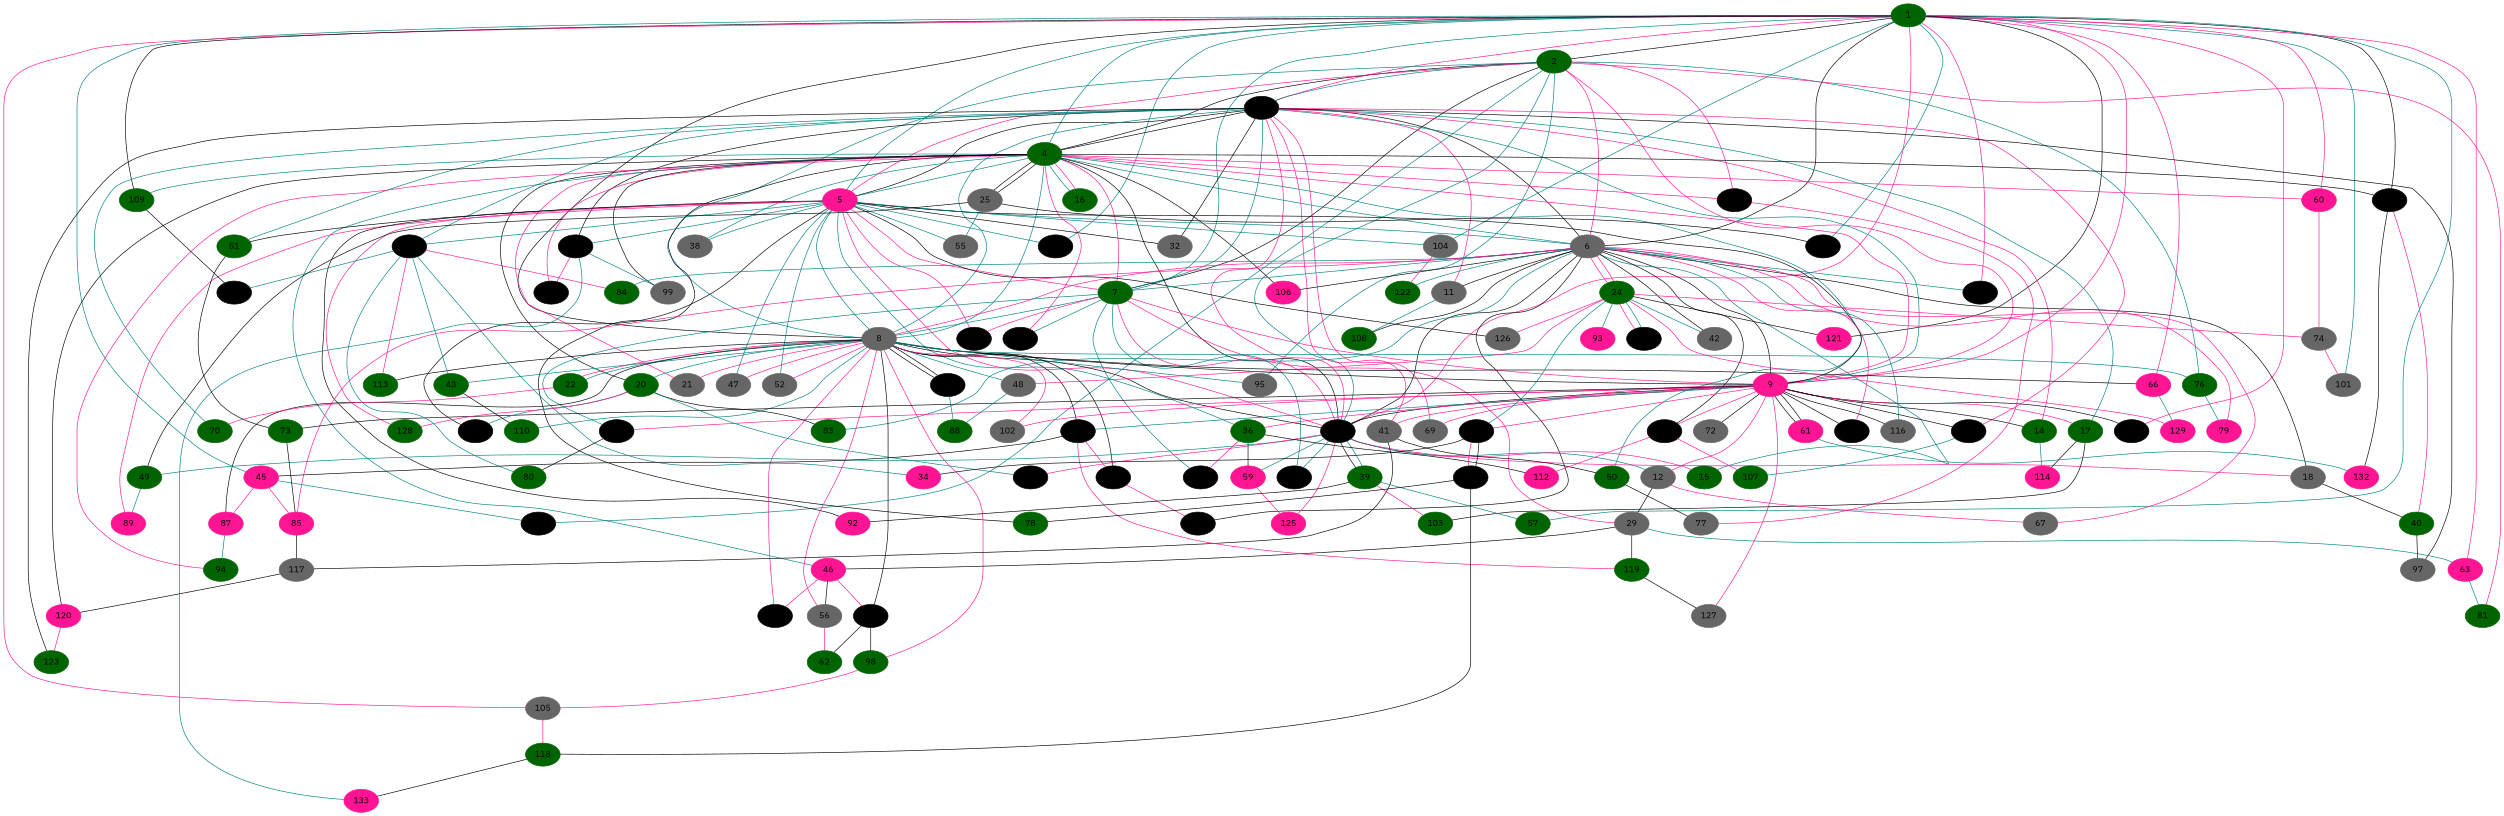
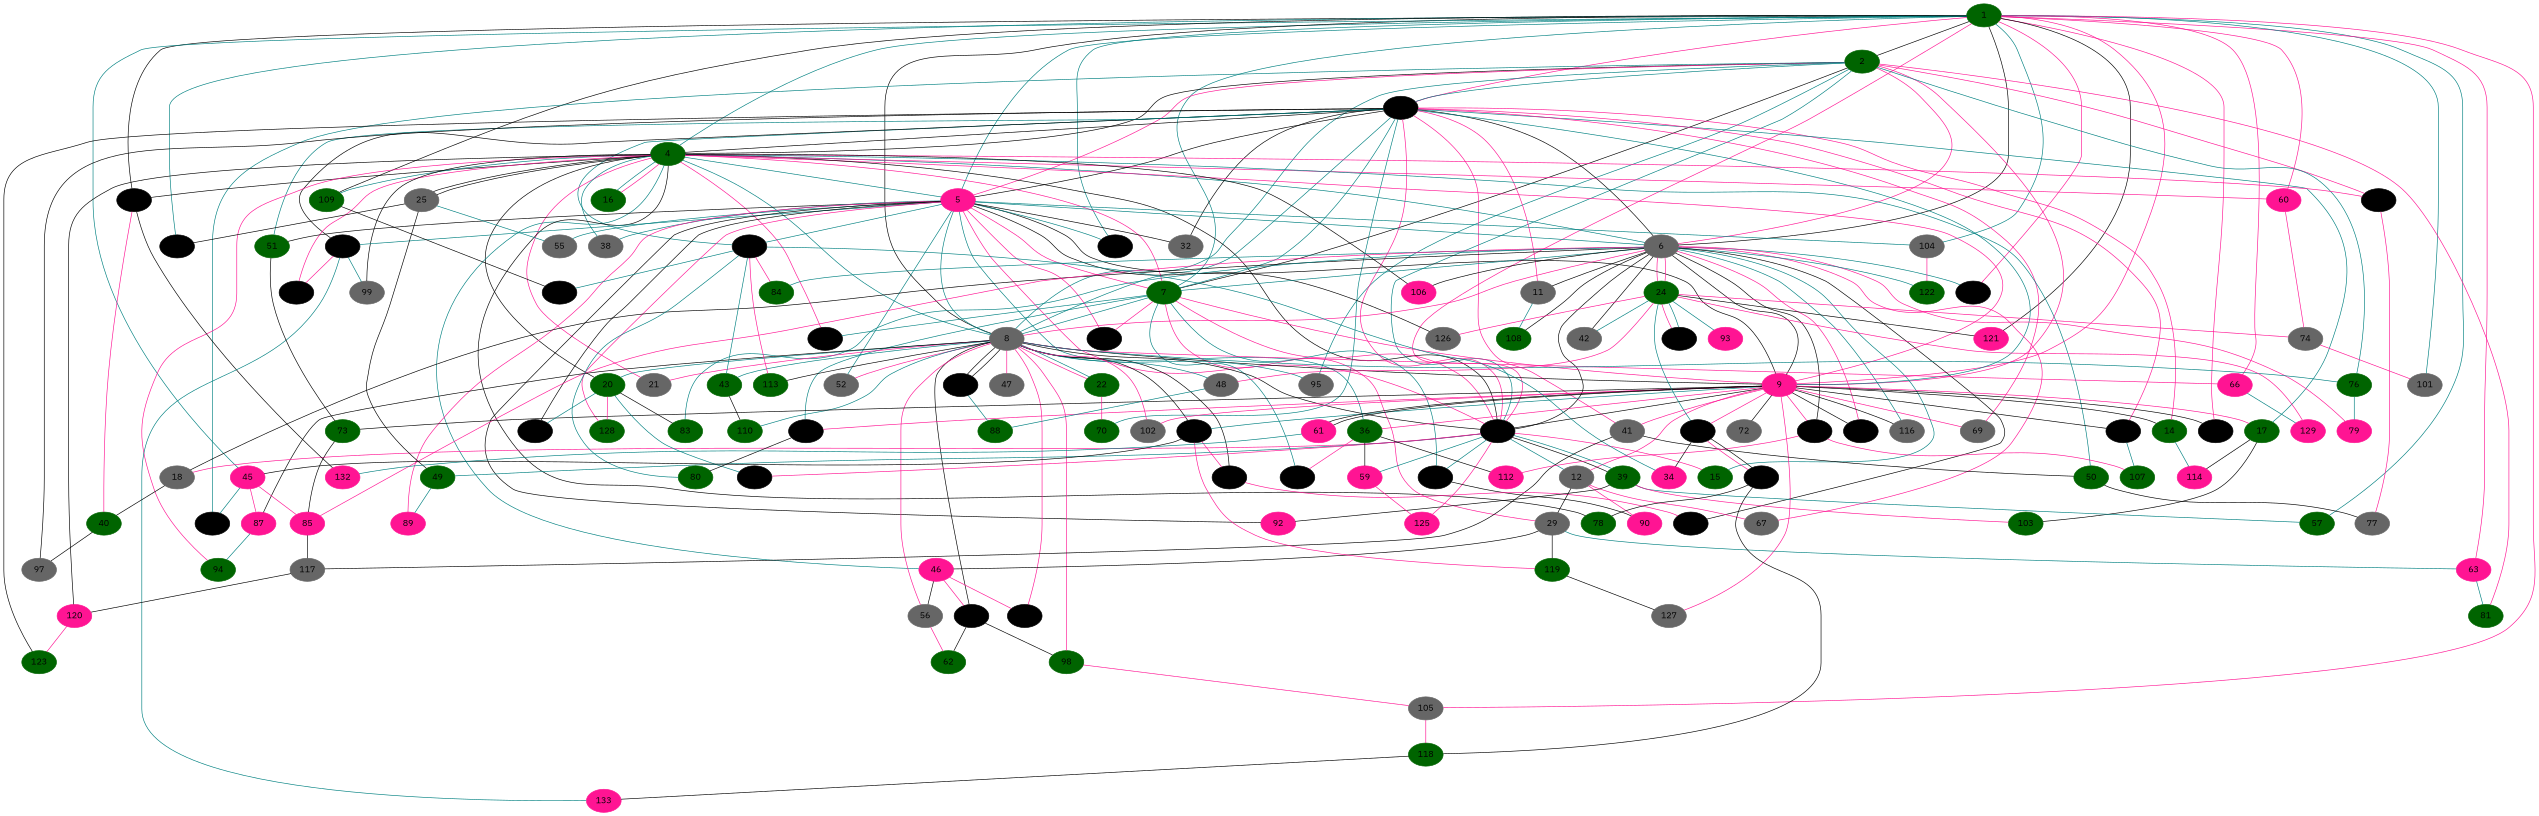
(773, 286) -> none
(1453, 370) -> (1680, 369)
none -> (1645, 524)
